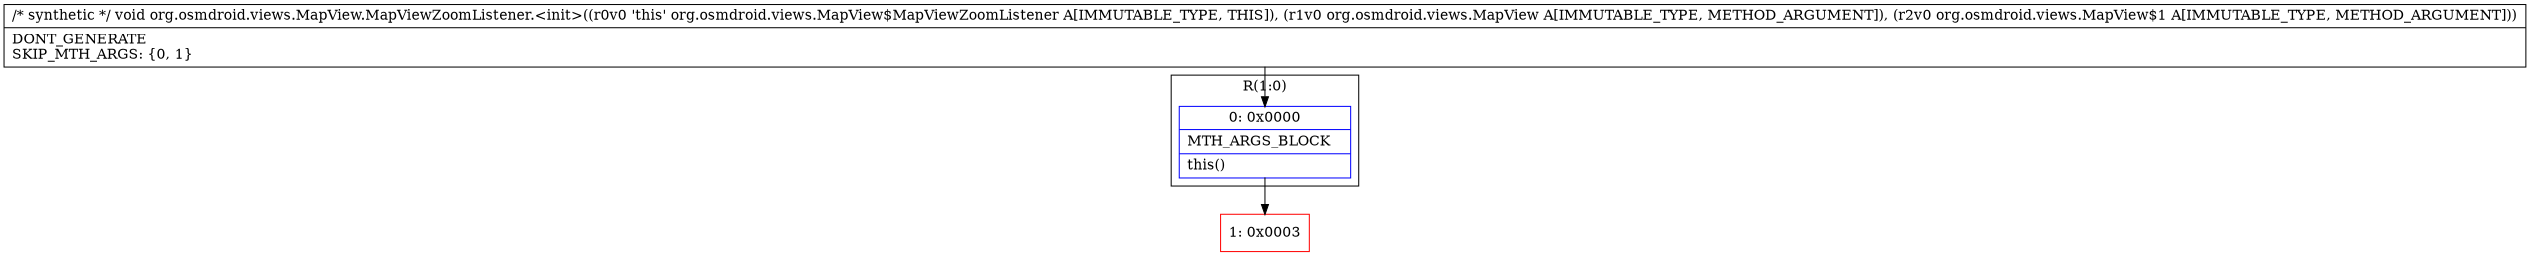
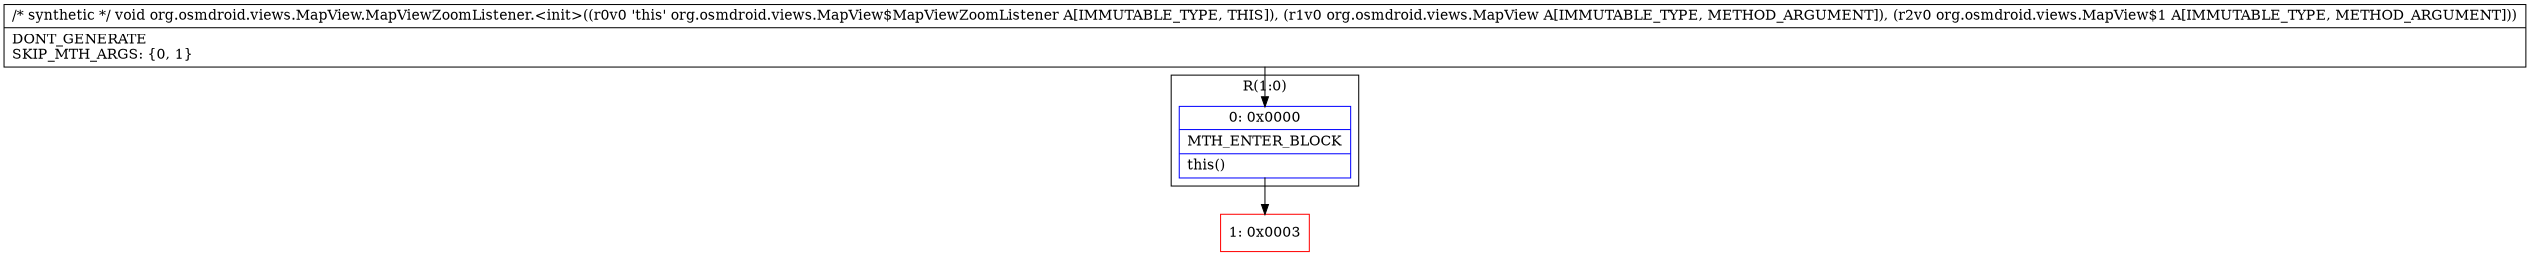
(1259, 141) -> (1265, 141)
